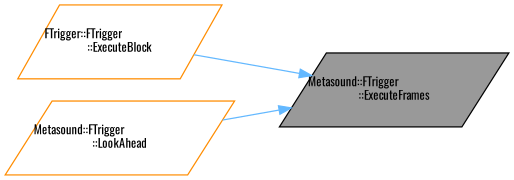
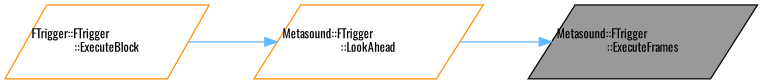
(247, 64) -> (227, 42)
